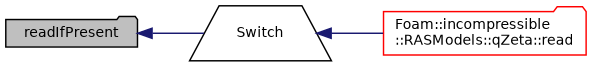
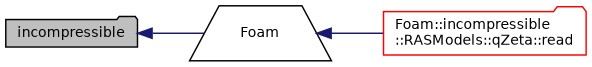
(72, 33) -> (72, 33)
(260, 33) -> (260, 33)
